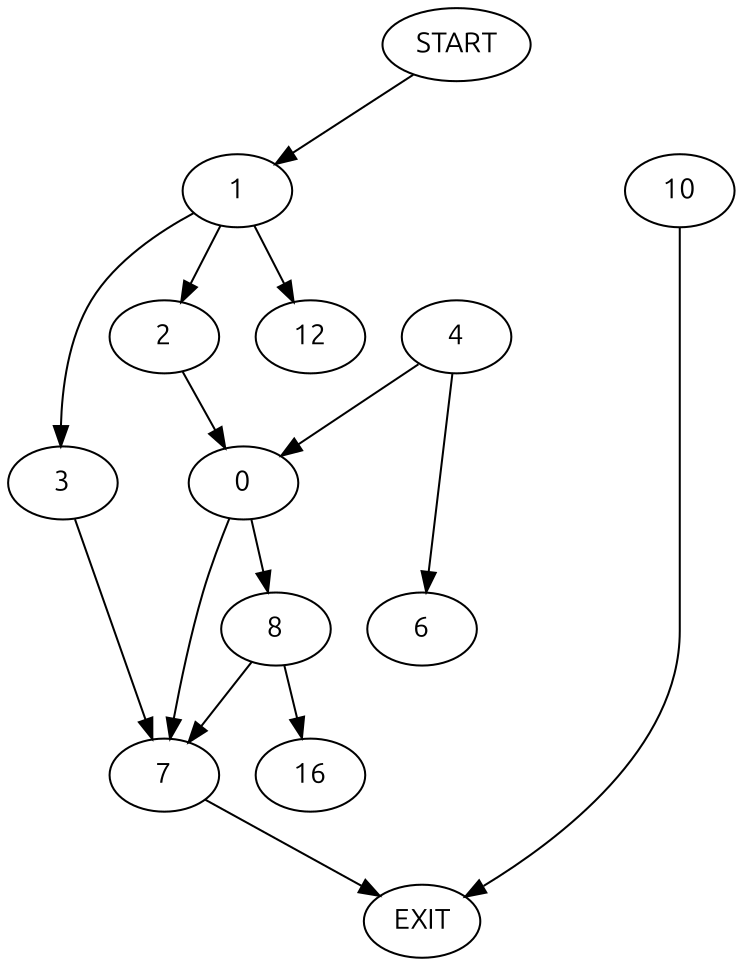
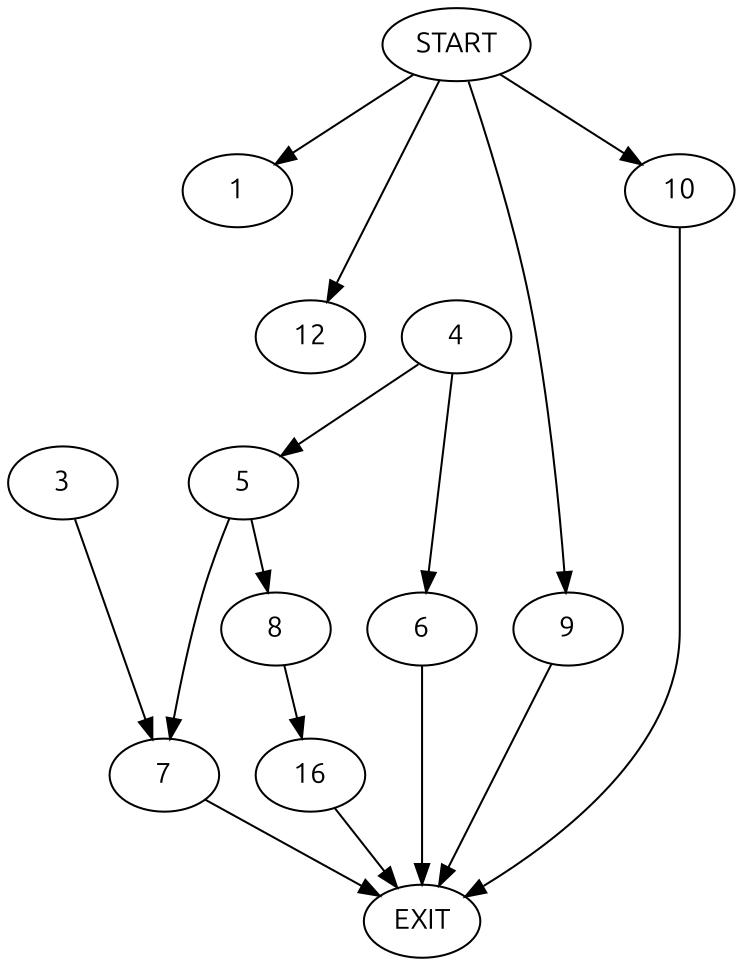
none -> (562, 114)
(269, 255) -> (388, 182)
(93, 298) -> none
(164, 337) -> none
(244, 483) -> (244, 483)
none -> (568, 629)
(226, 694) -> none
none -> (422, 765)
none -> (360, 840)
